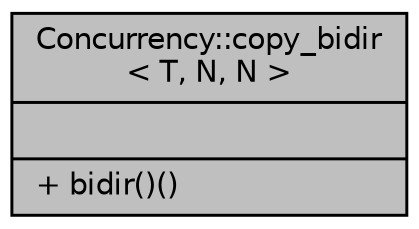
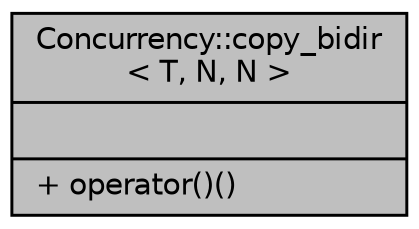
(108, 186) -> (137, 186)
